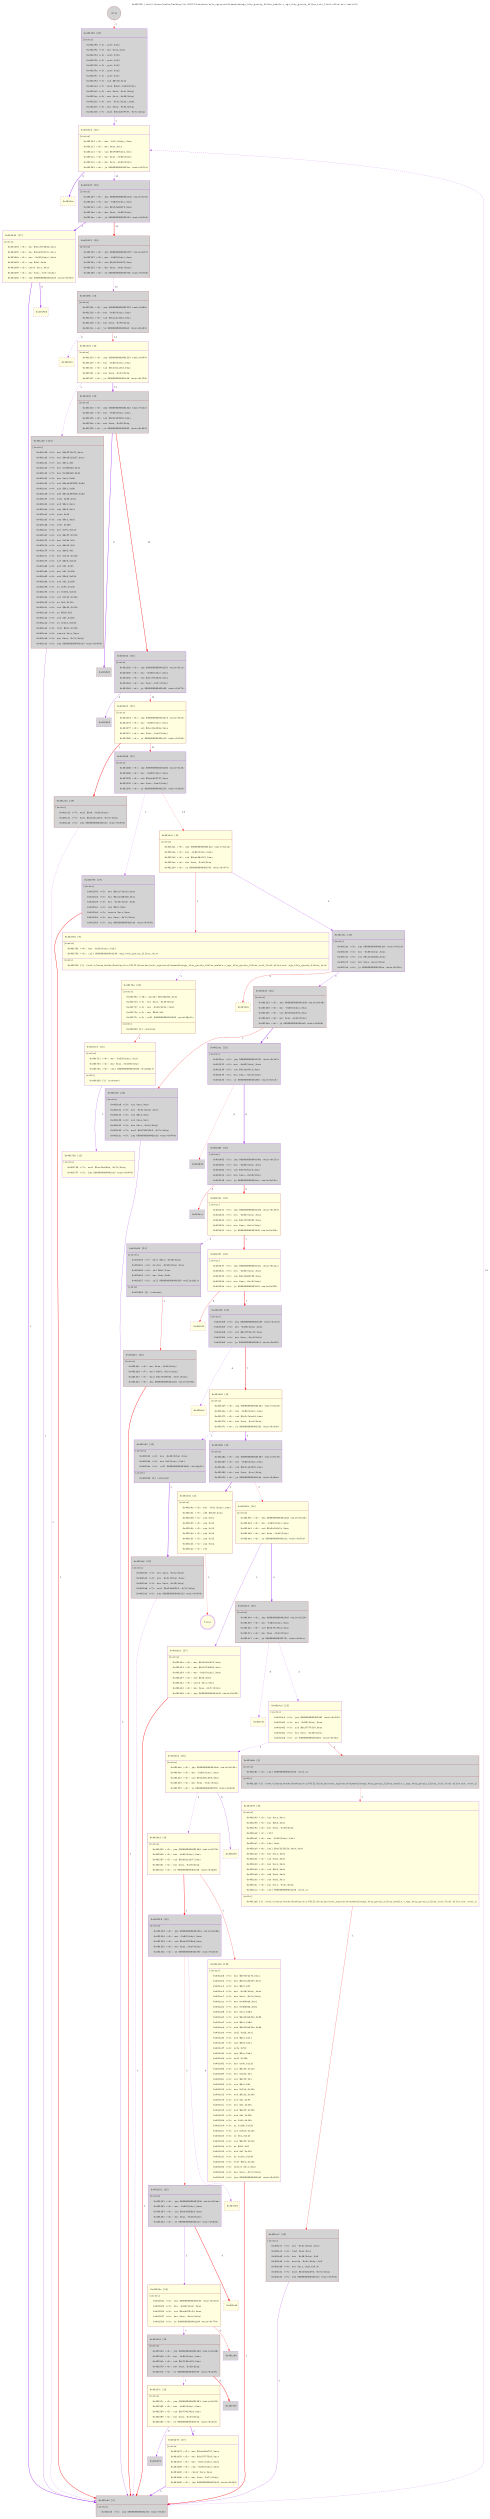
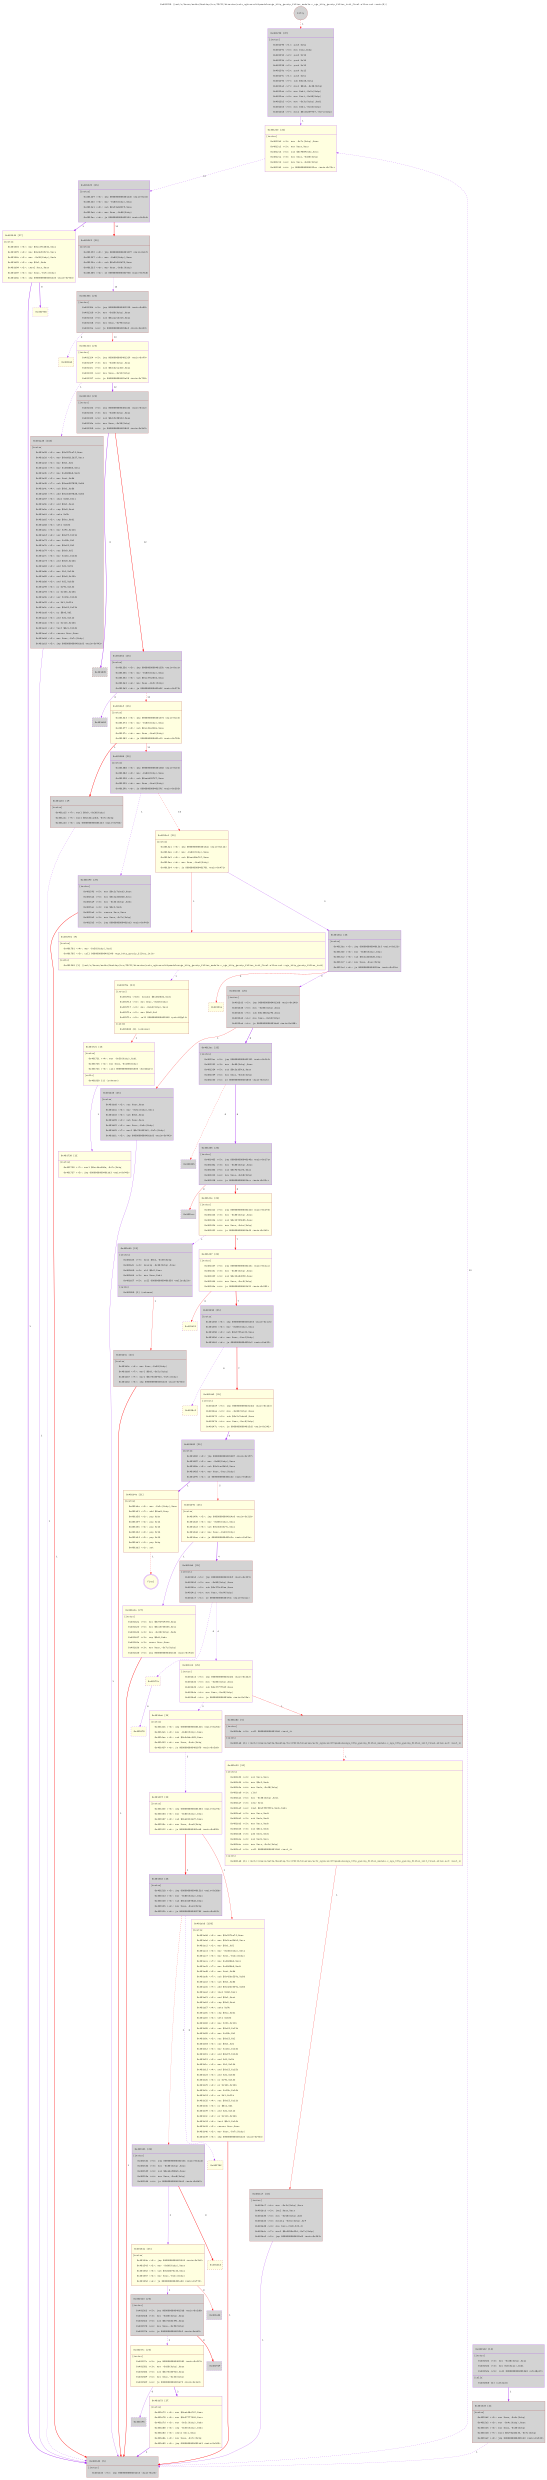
(68, 201) -> none
(209, 1435) -> none
(227, 1819) -> (146, 1706)
